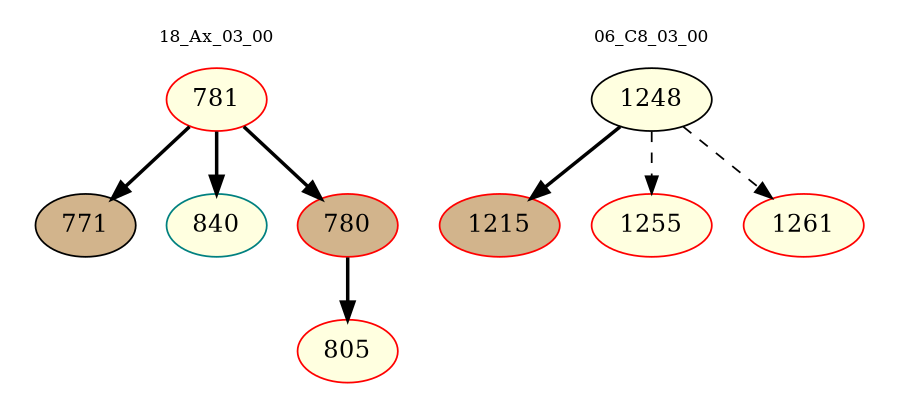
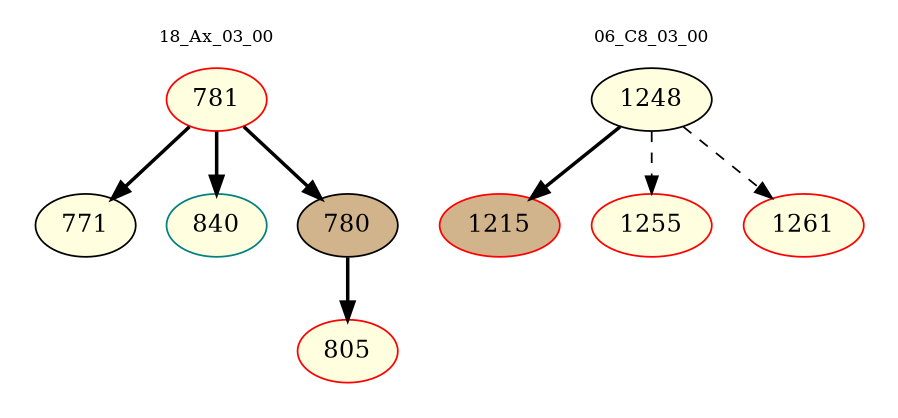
(86, 225) -> (86, 225)
(348, 225) -> (348, 225)
